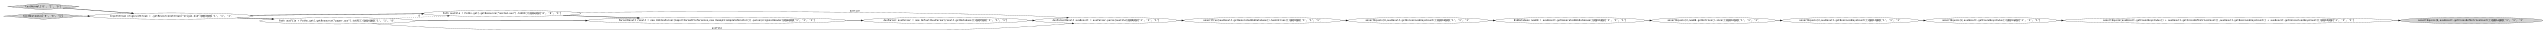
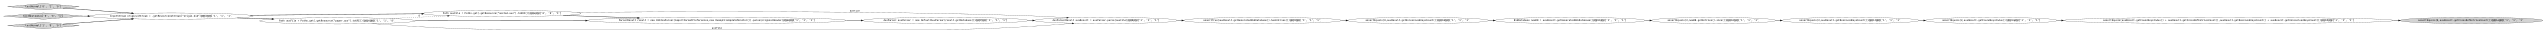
none -> (43, 26)
